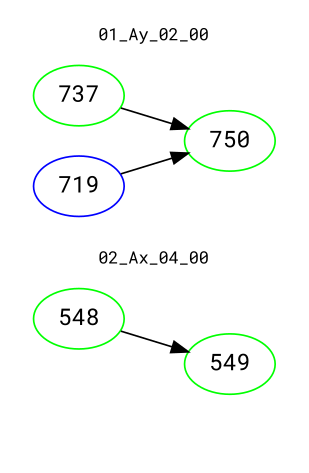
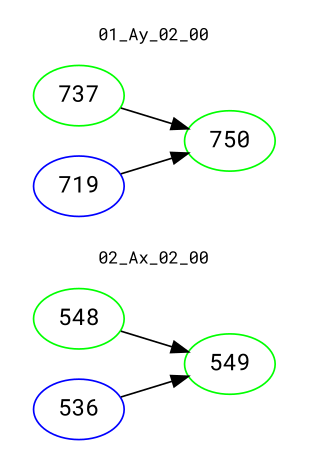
(154, 259) -> (154, 259)
none -> (79, 409)
